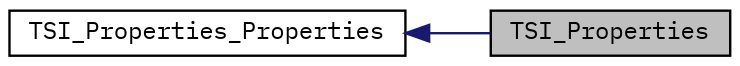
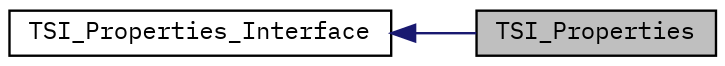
(207, 33) -> (200, 33)
